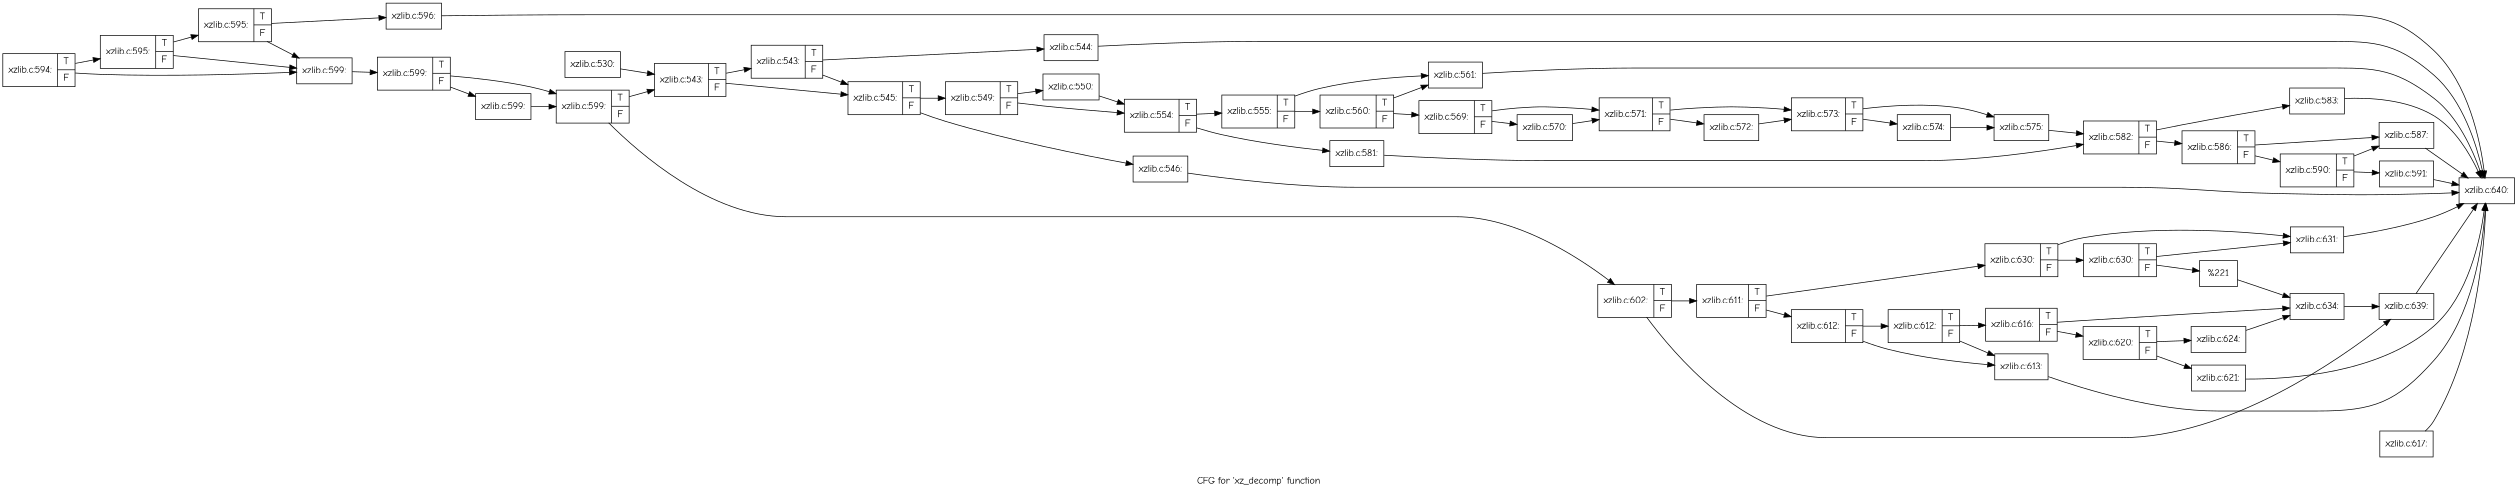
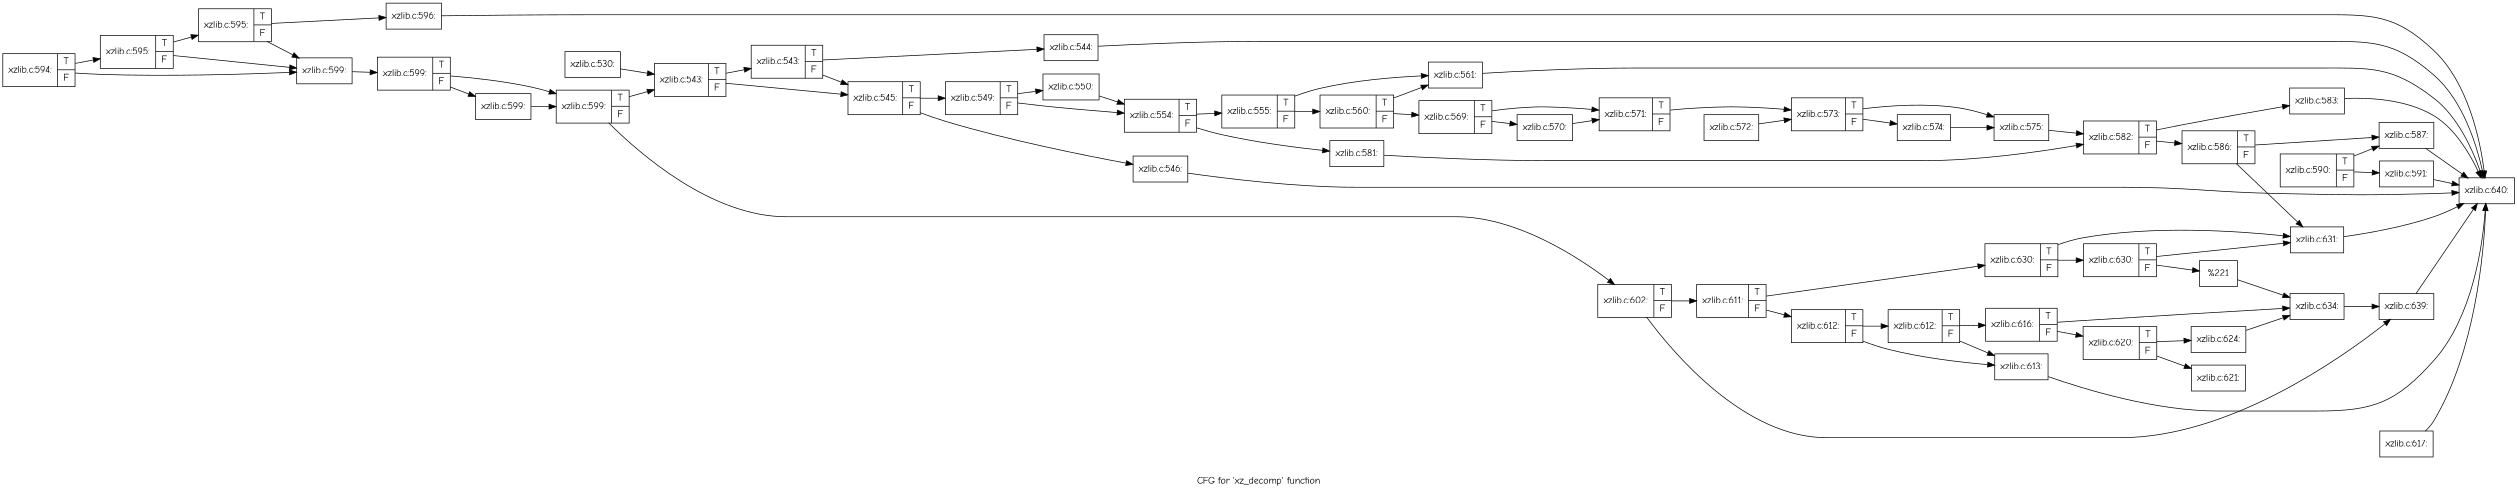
(1684, 121) -> none
(2264, 158) -> (2262, 188)
(2405, 346) -> none
